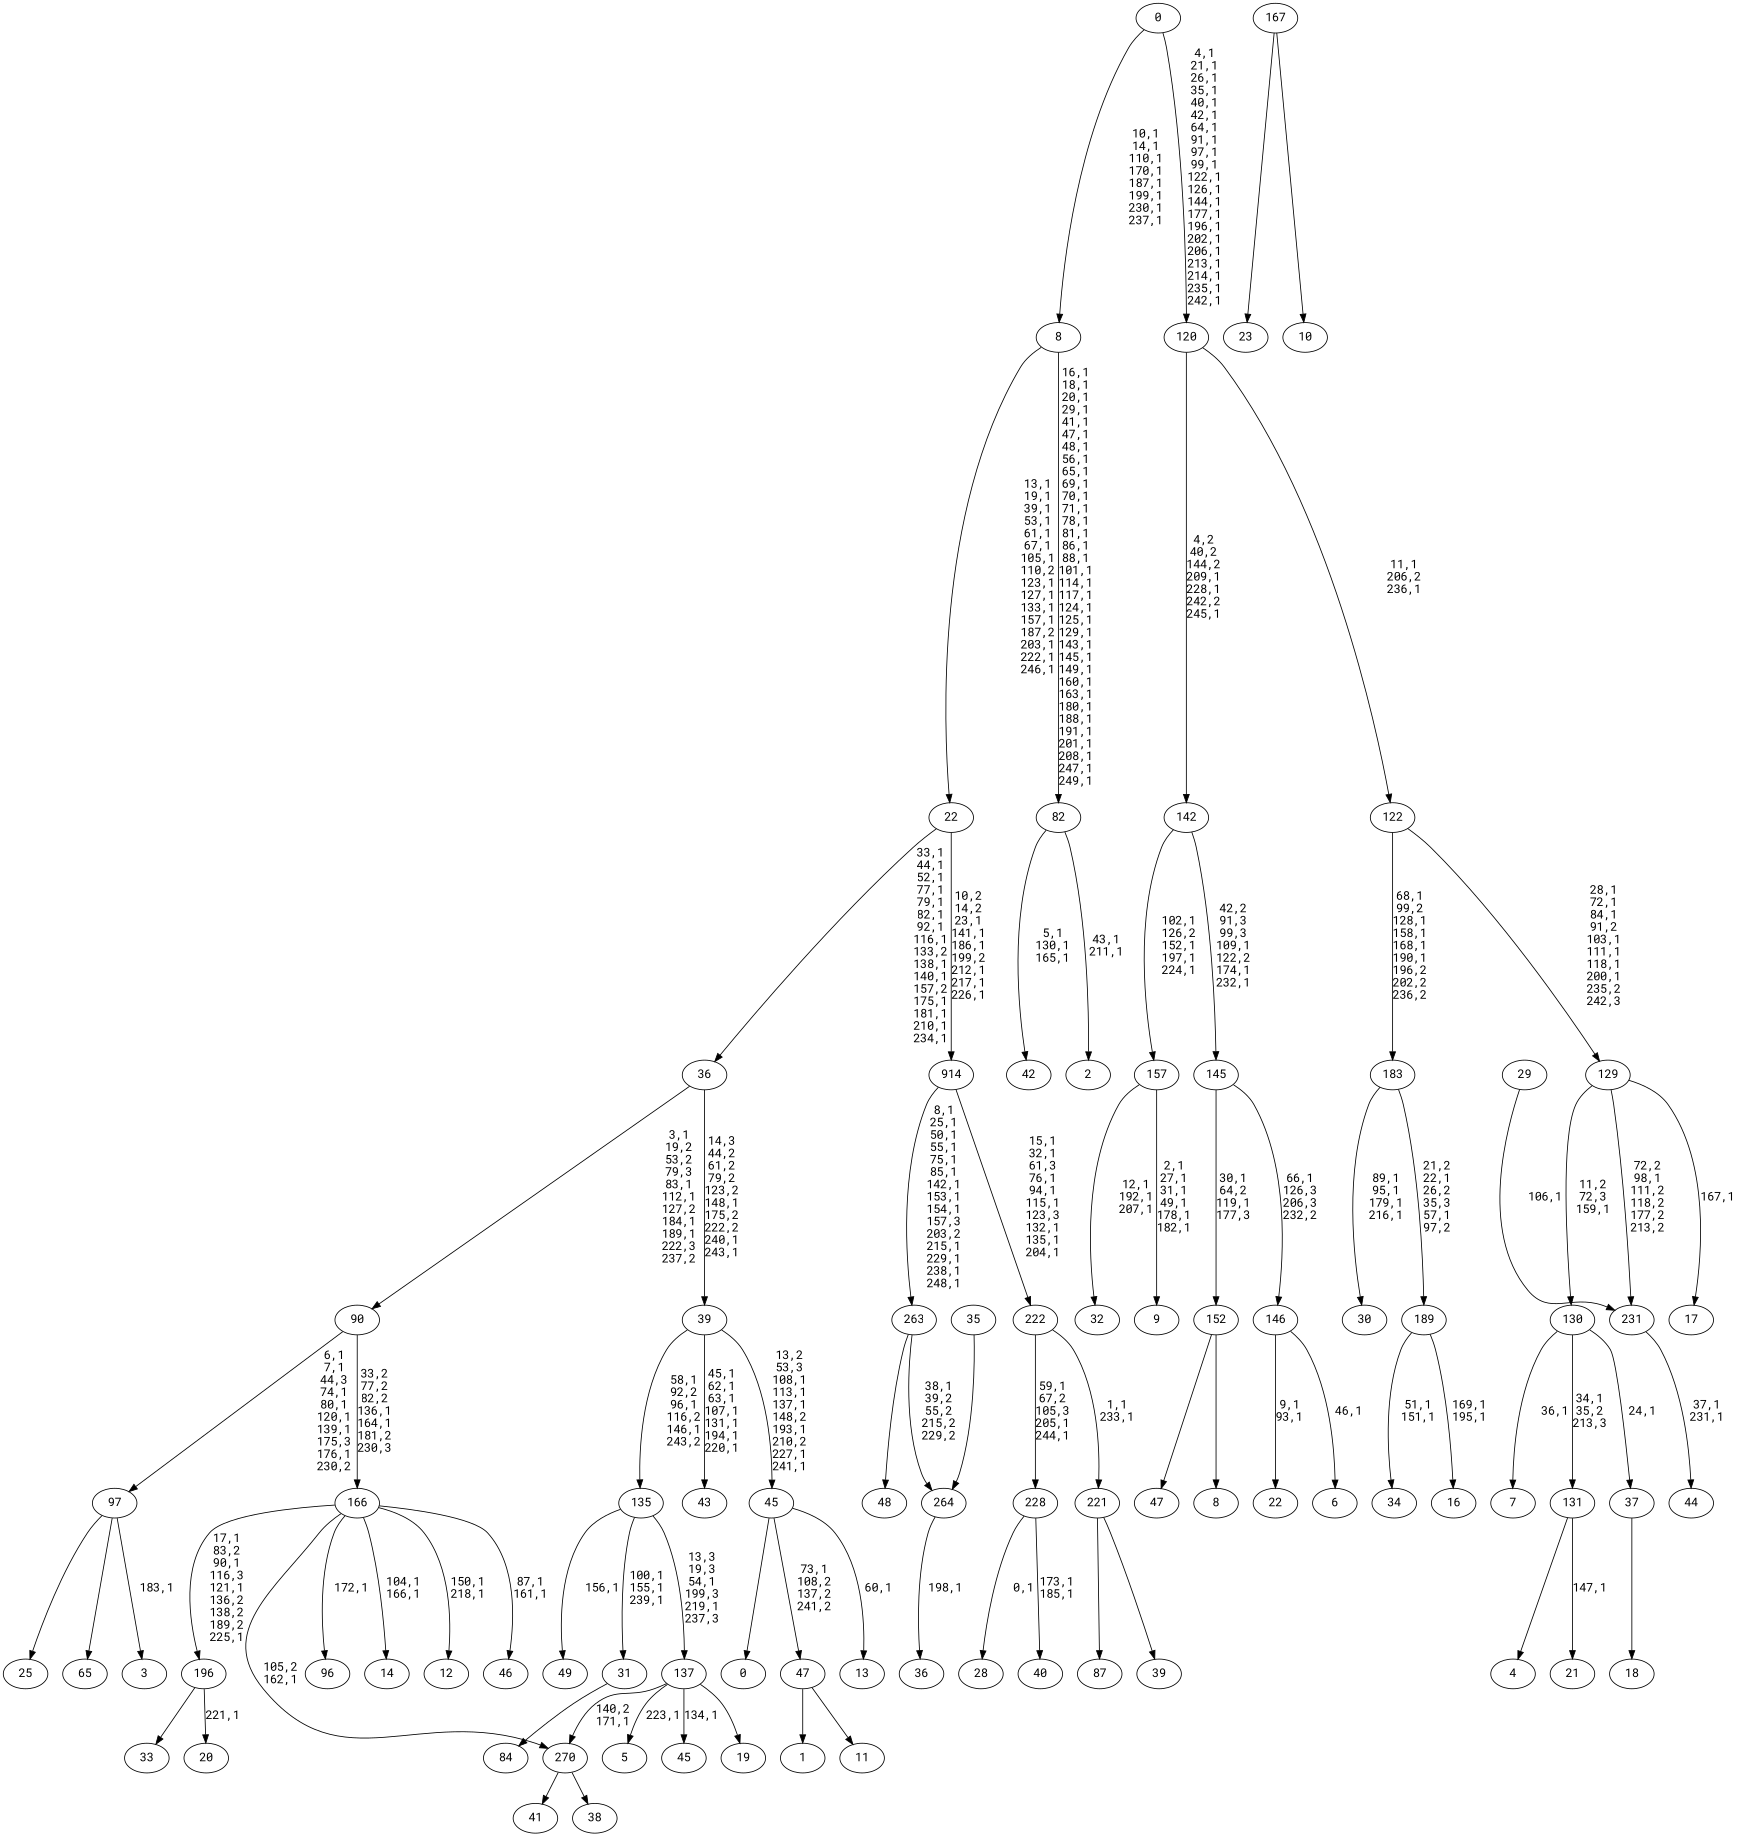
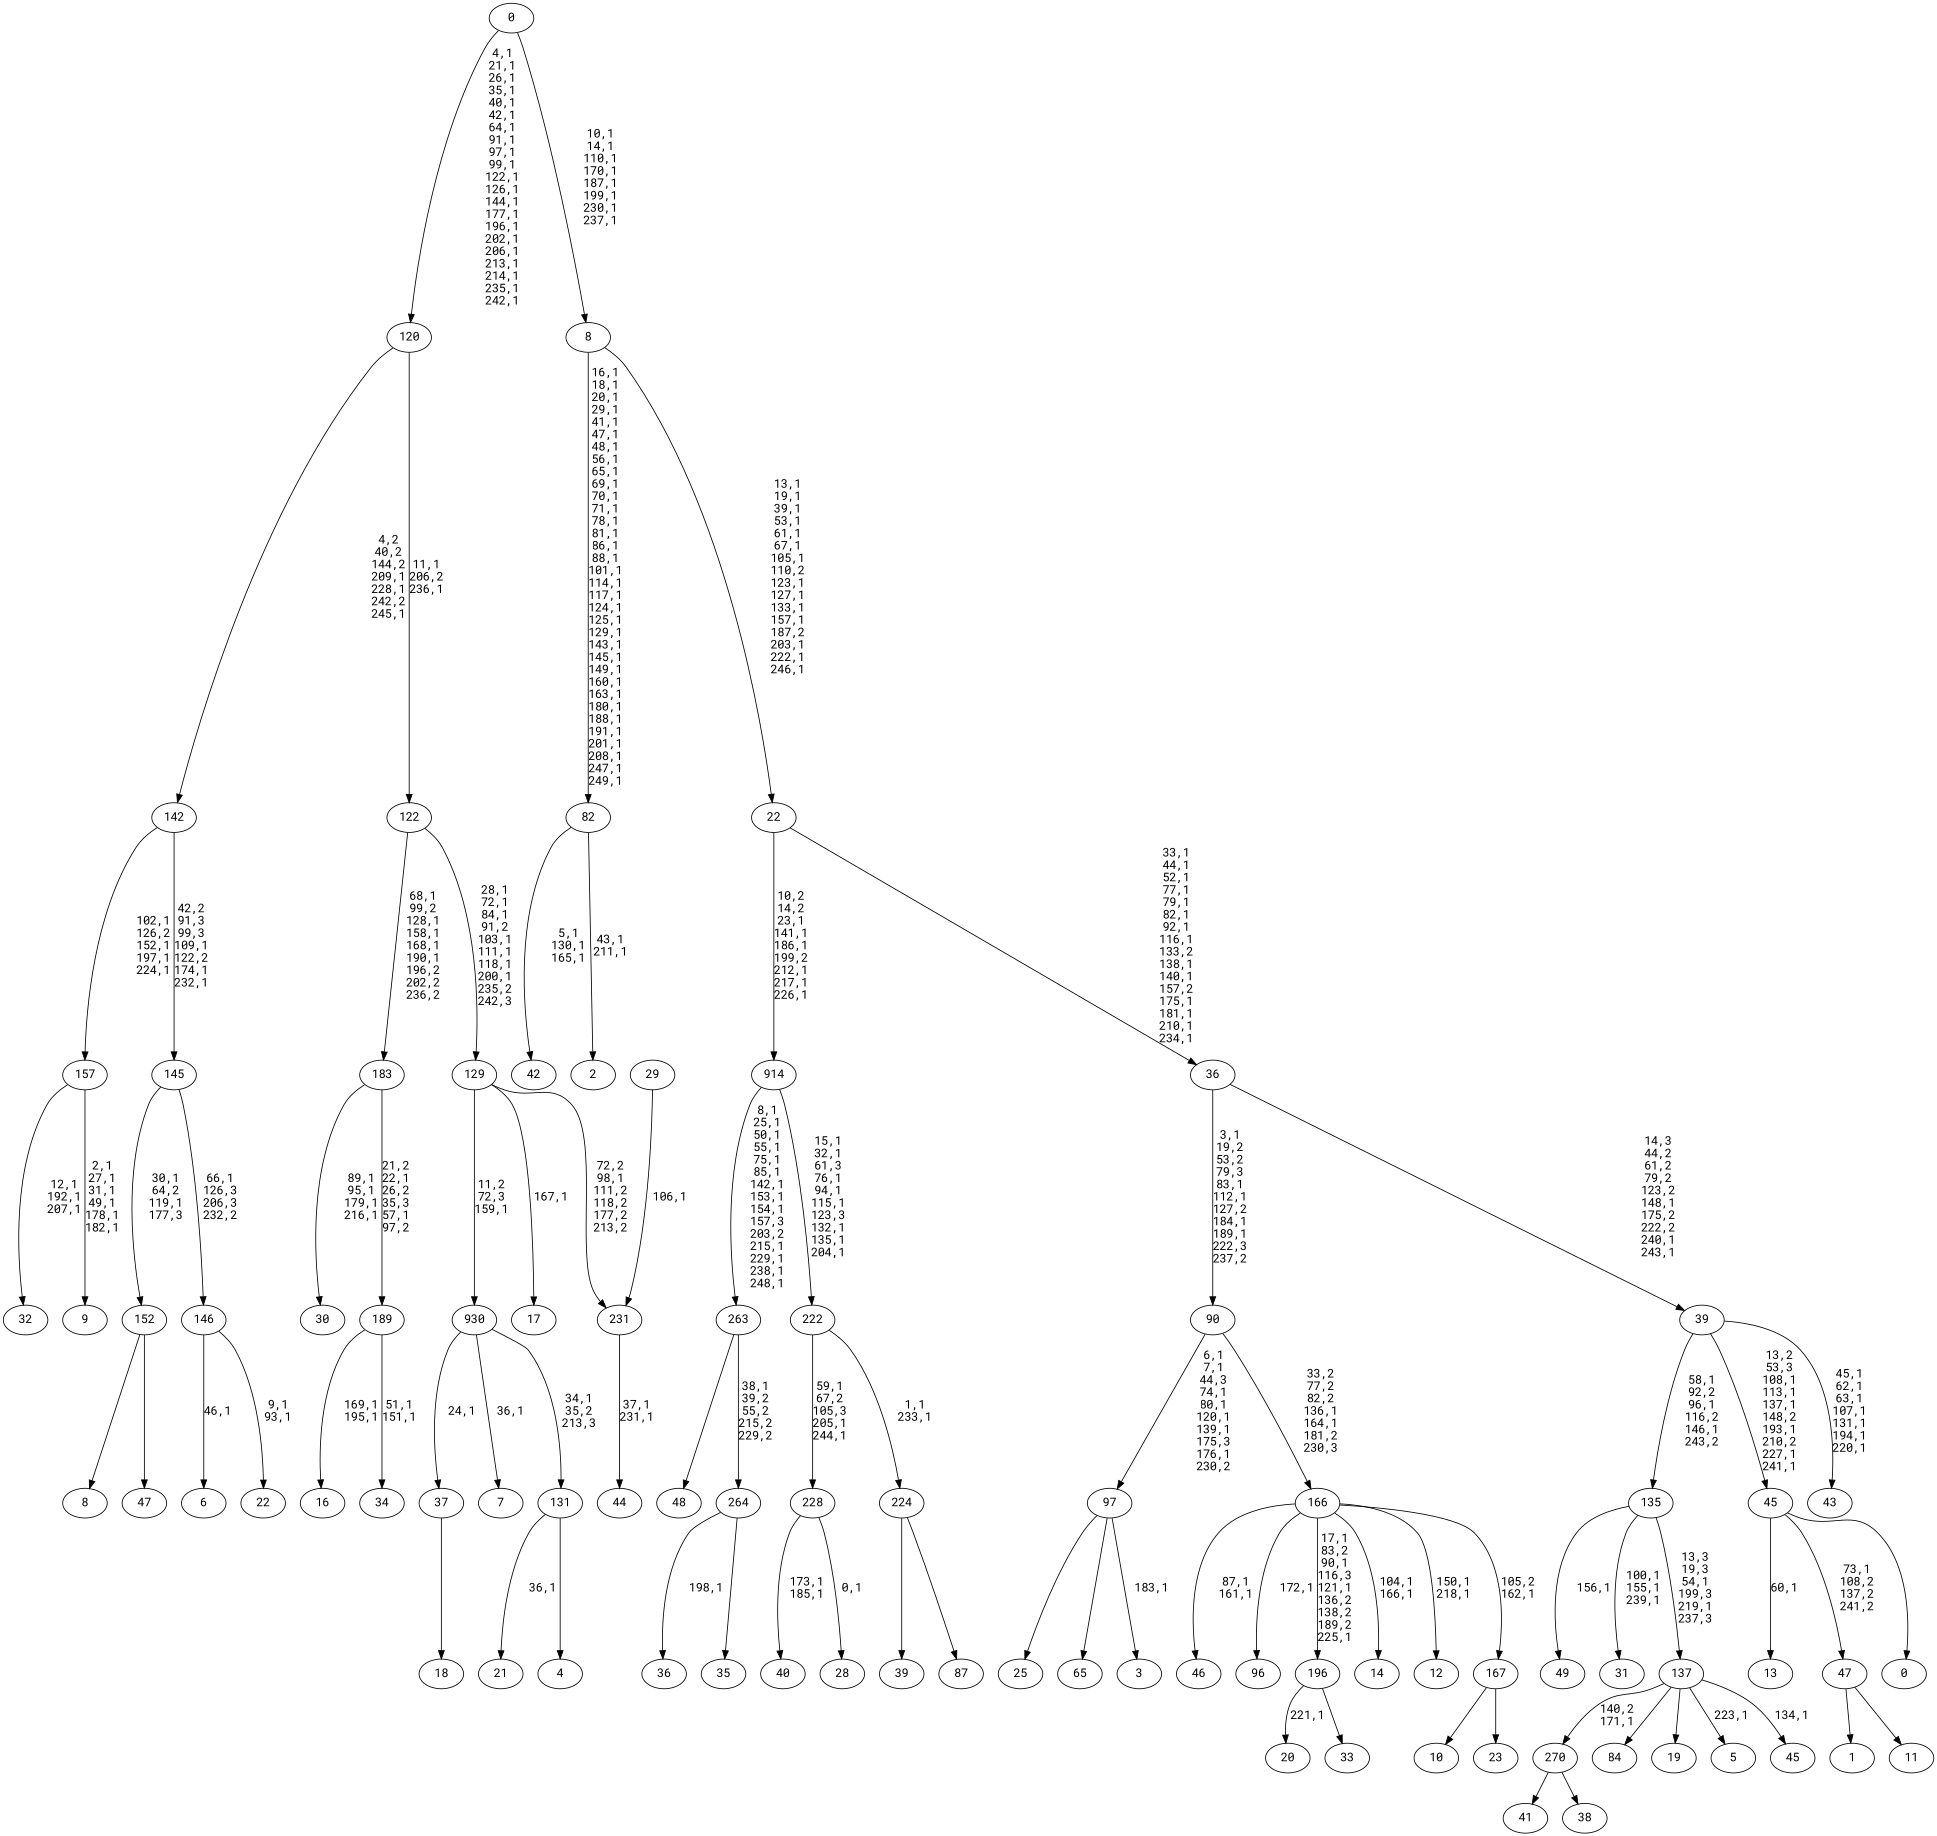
(1572, 1320) -> (474, 1320)
(971, 1409) -> (731, 1584)
(1097, 1503) -> (902, 1503)
(1590, 1589) -> (543, 1589)
(565, 1710) -> (1651, 1713)
(292, 1717) -> (1468, 1529)
